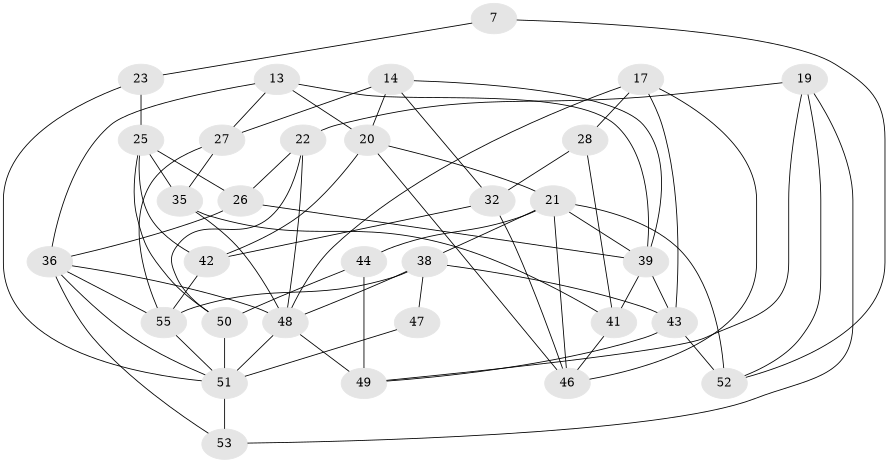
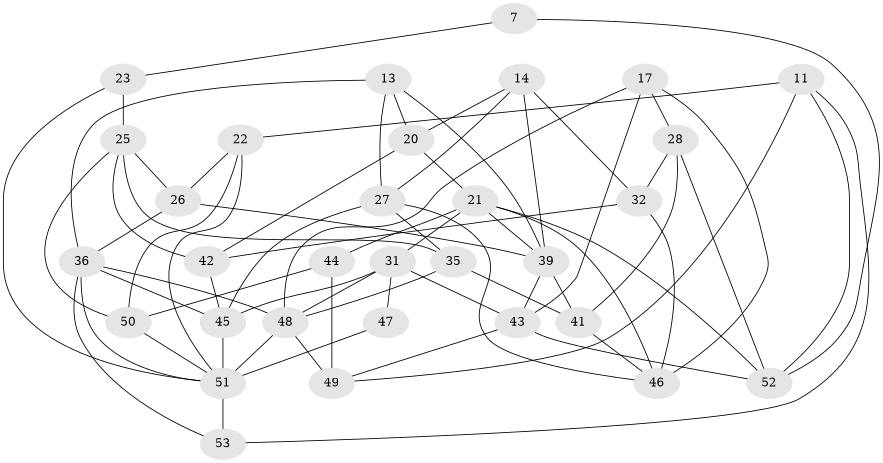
(805, 79) -> (801, 79)
(298, 224) -> (177, 245)
(425, 262) -> (393, 262)
(468, 262) -> (480, 323)
none -> (722, 262)
(164, 323) -> (223, 323)
